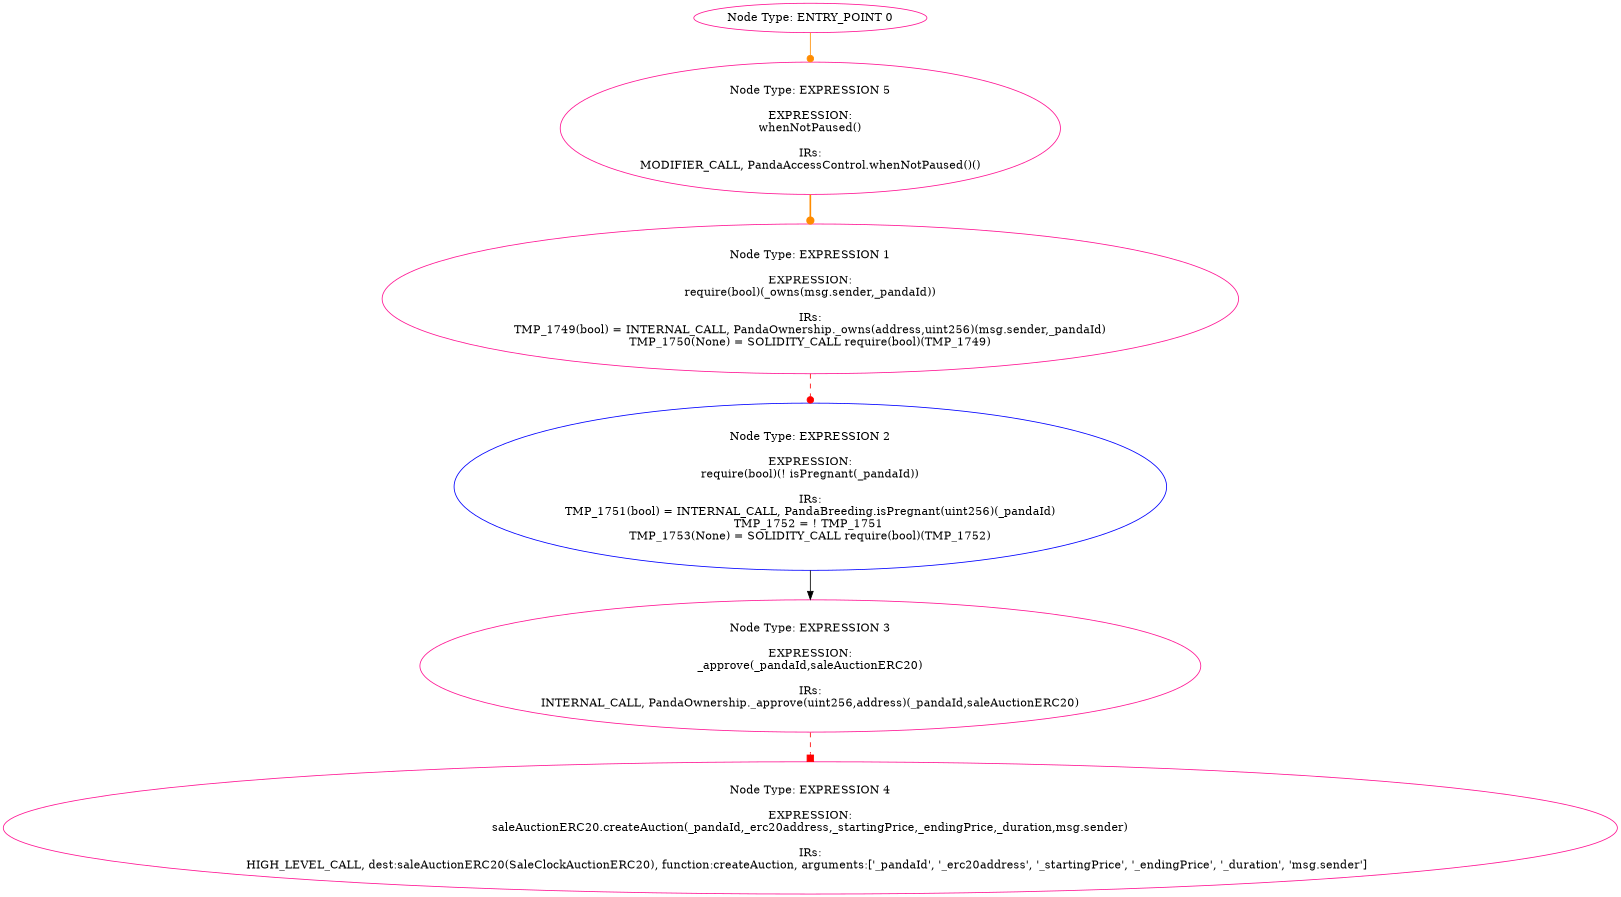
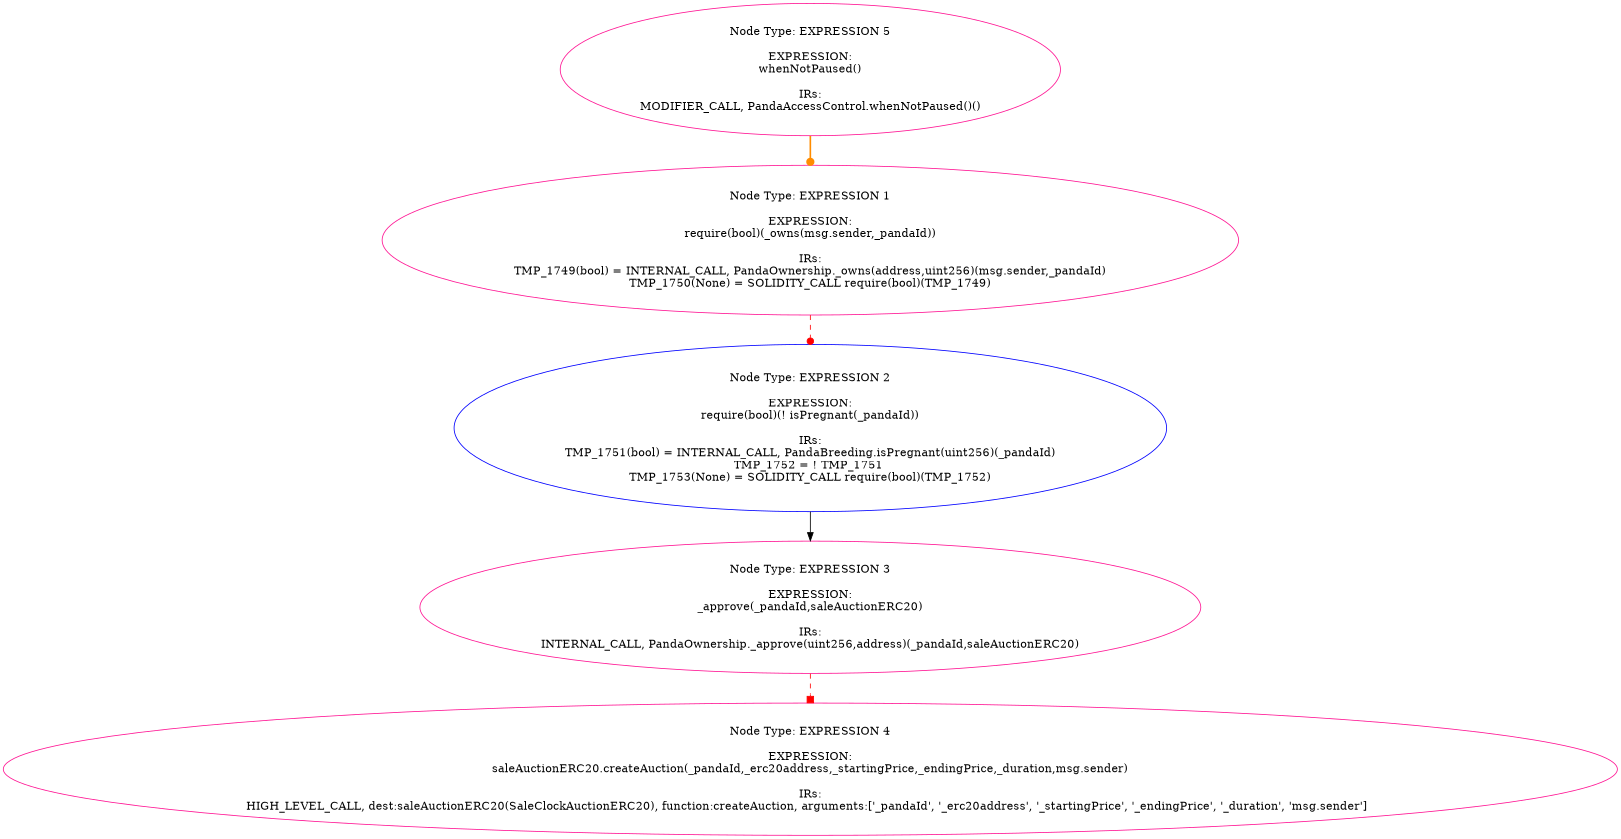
(810, 18) -> none
